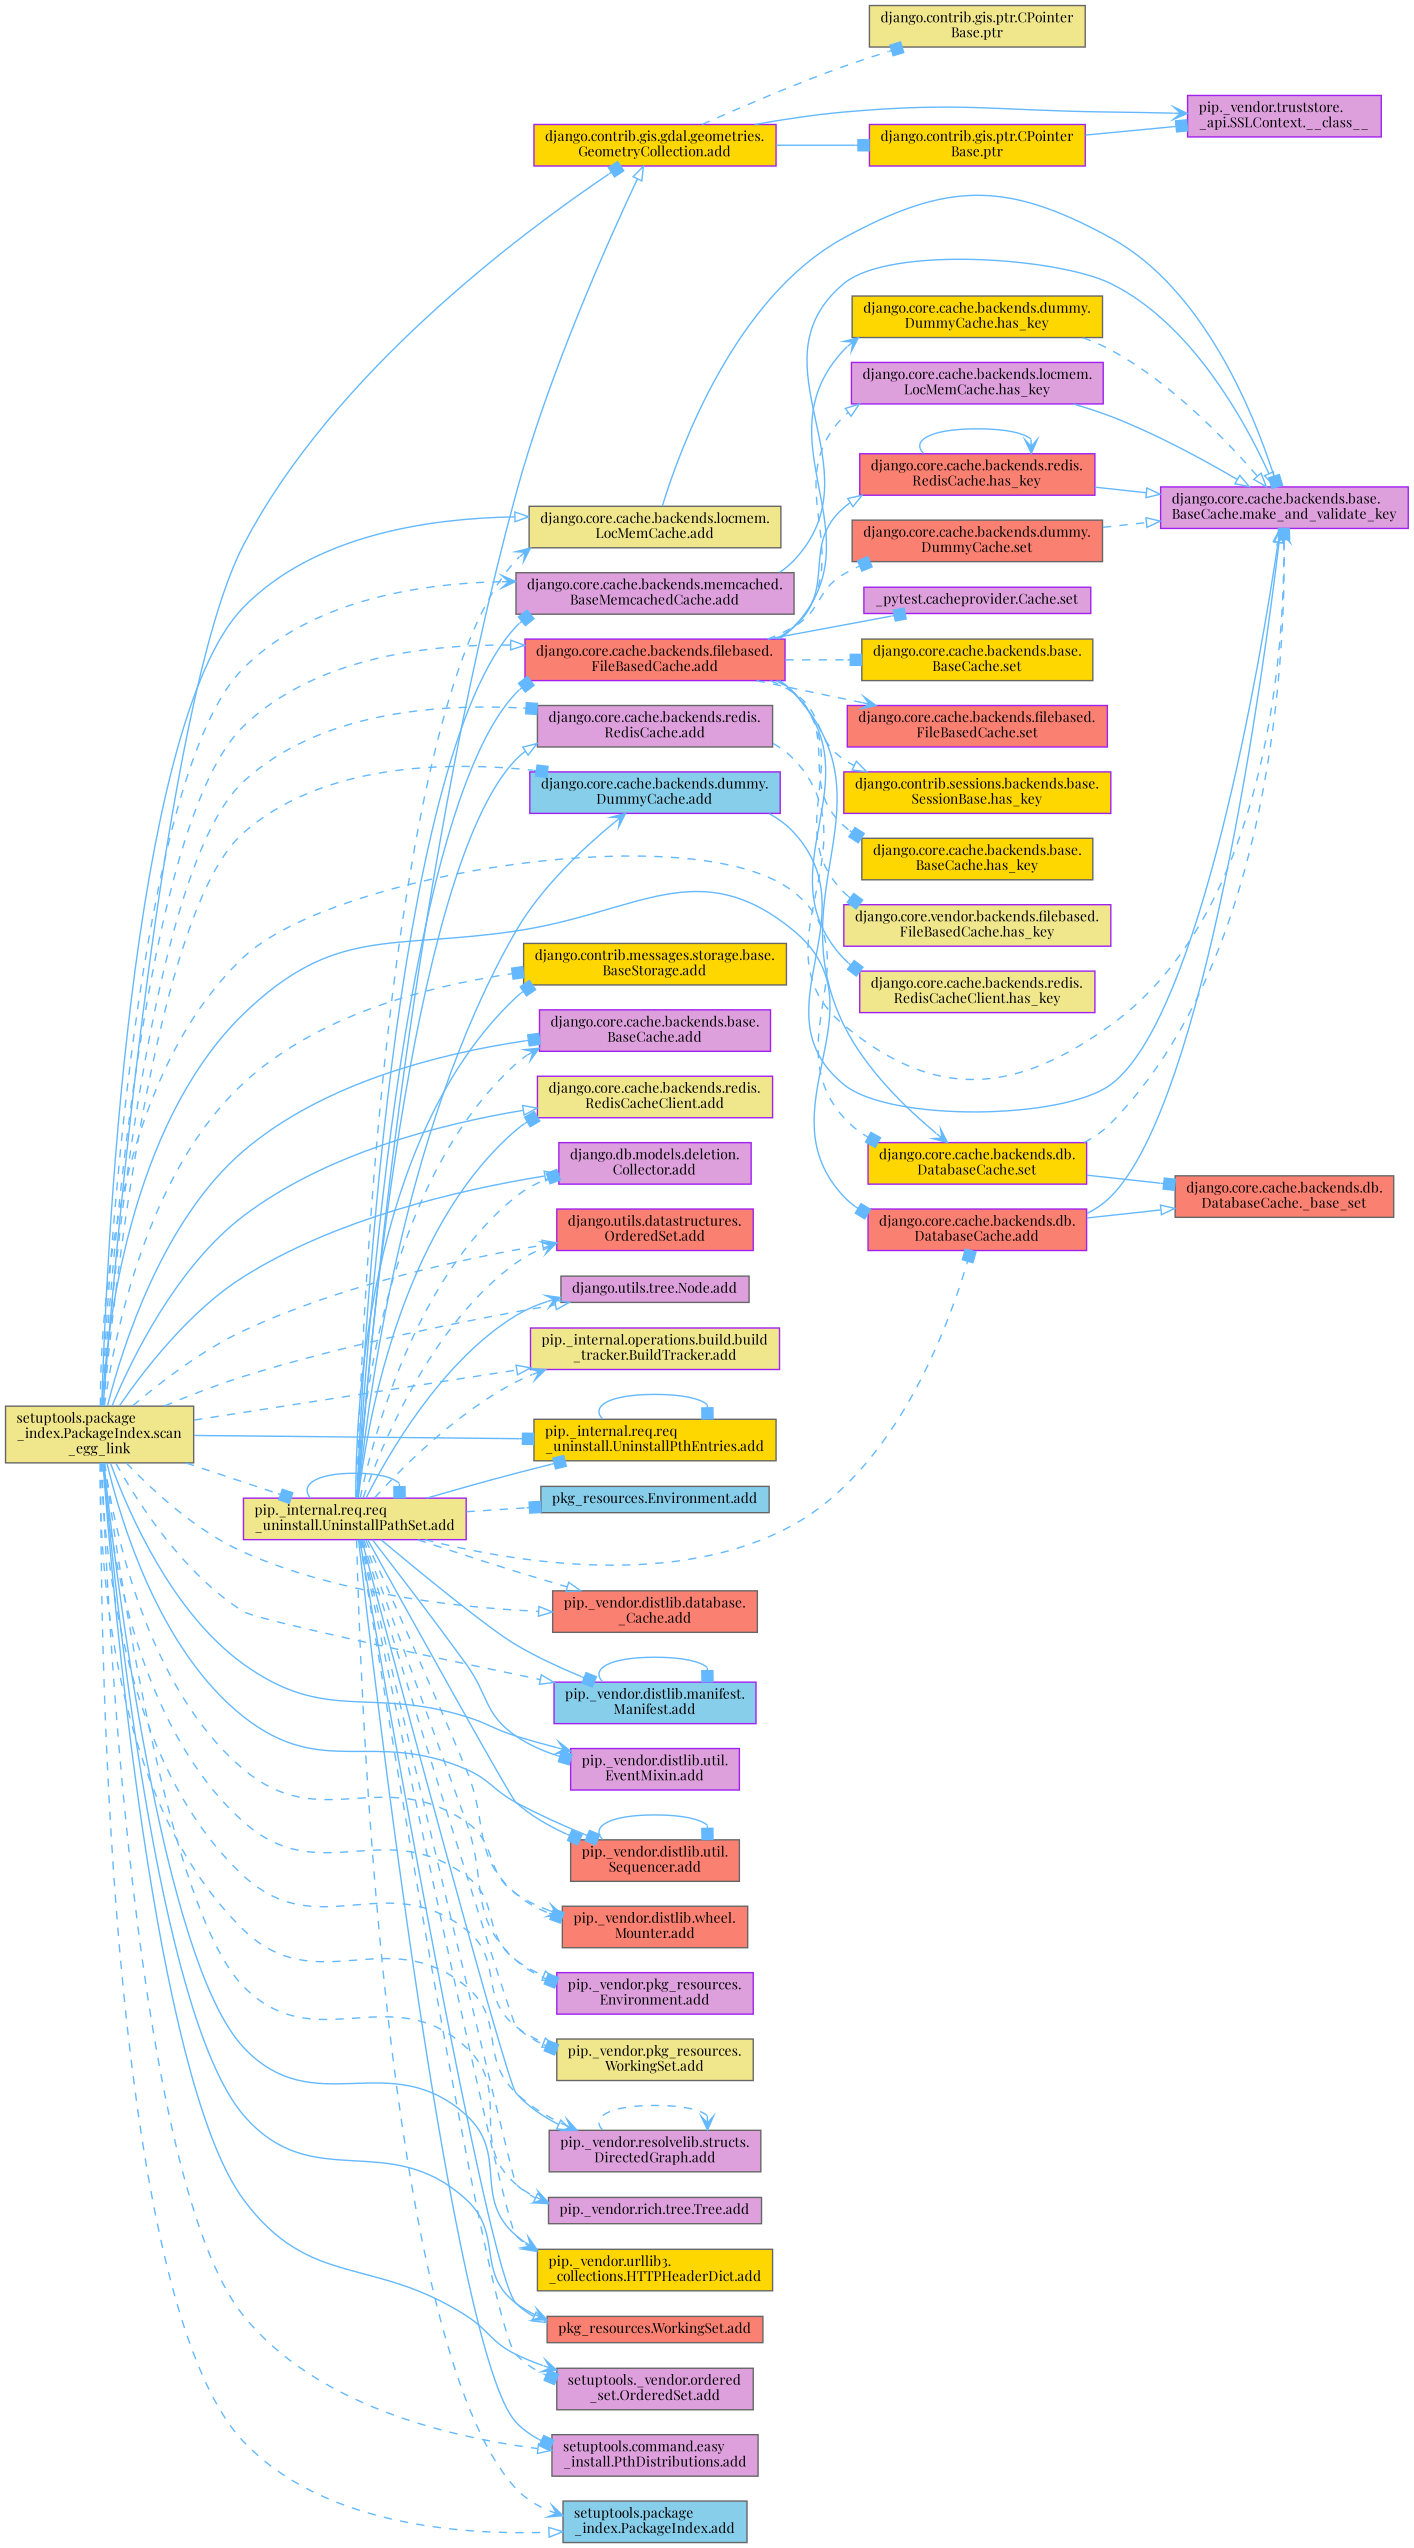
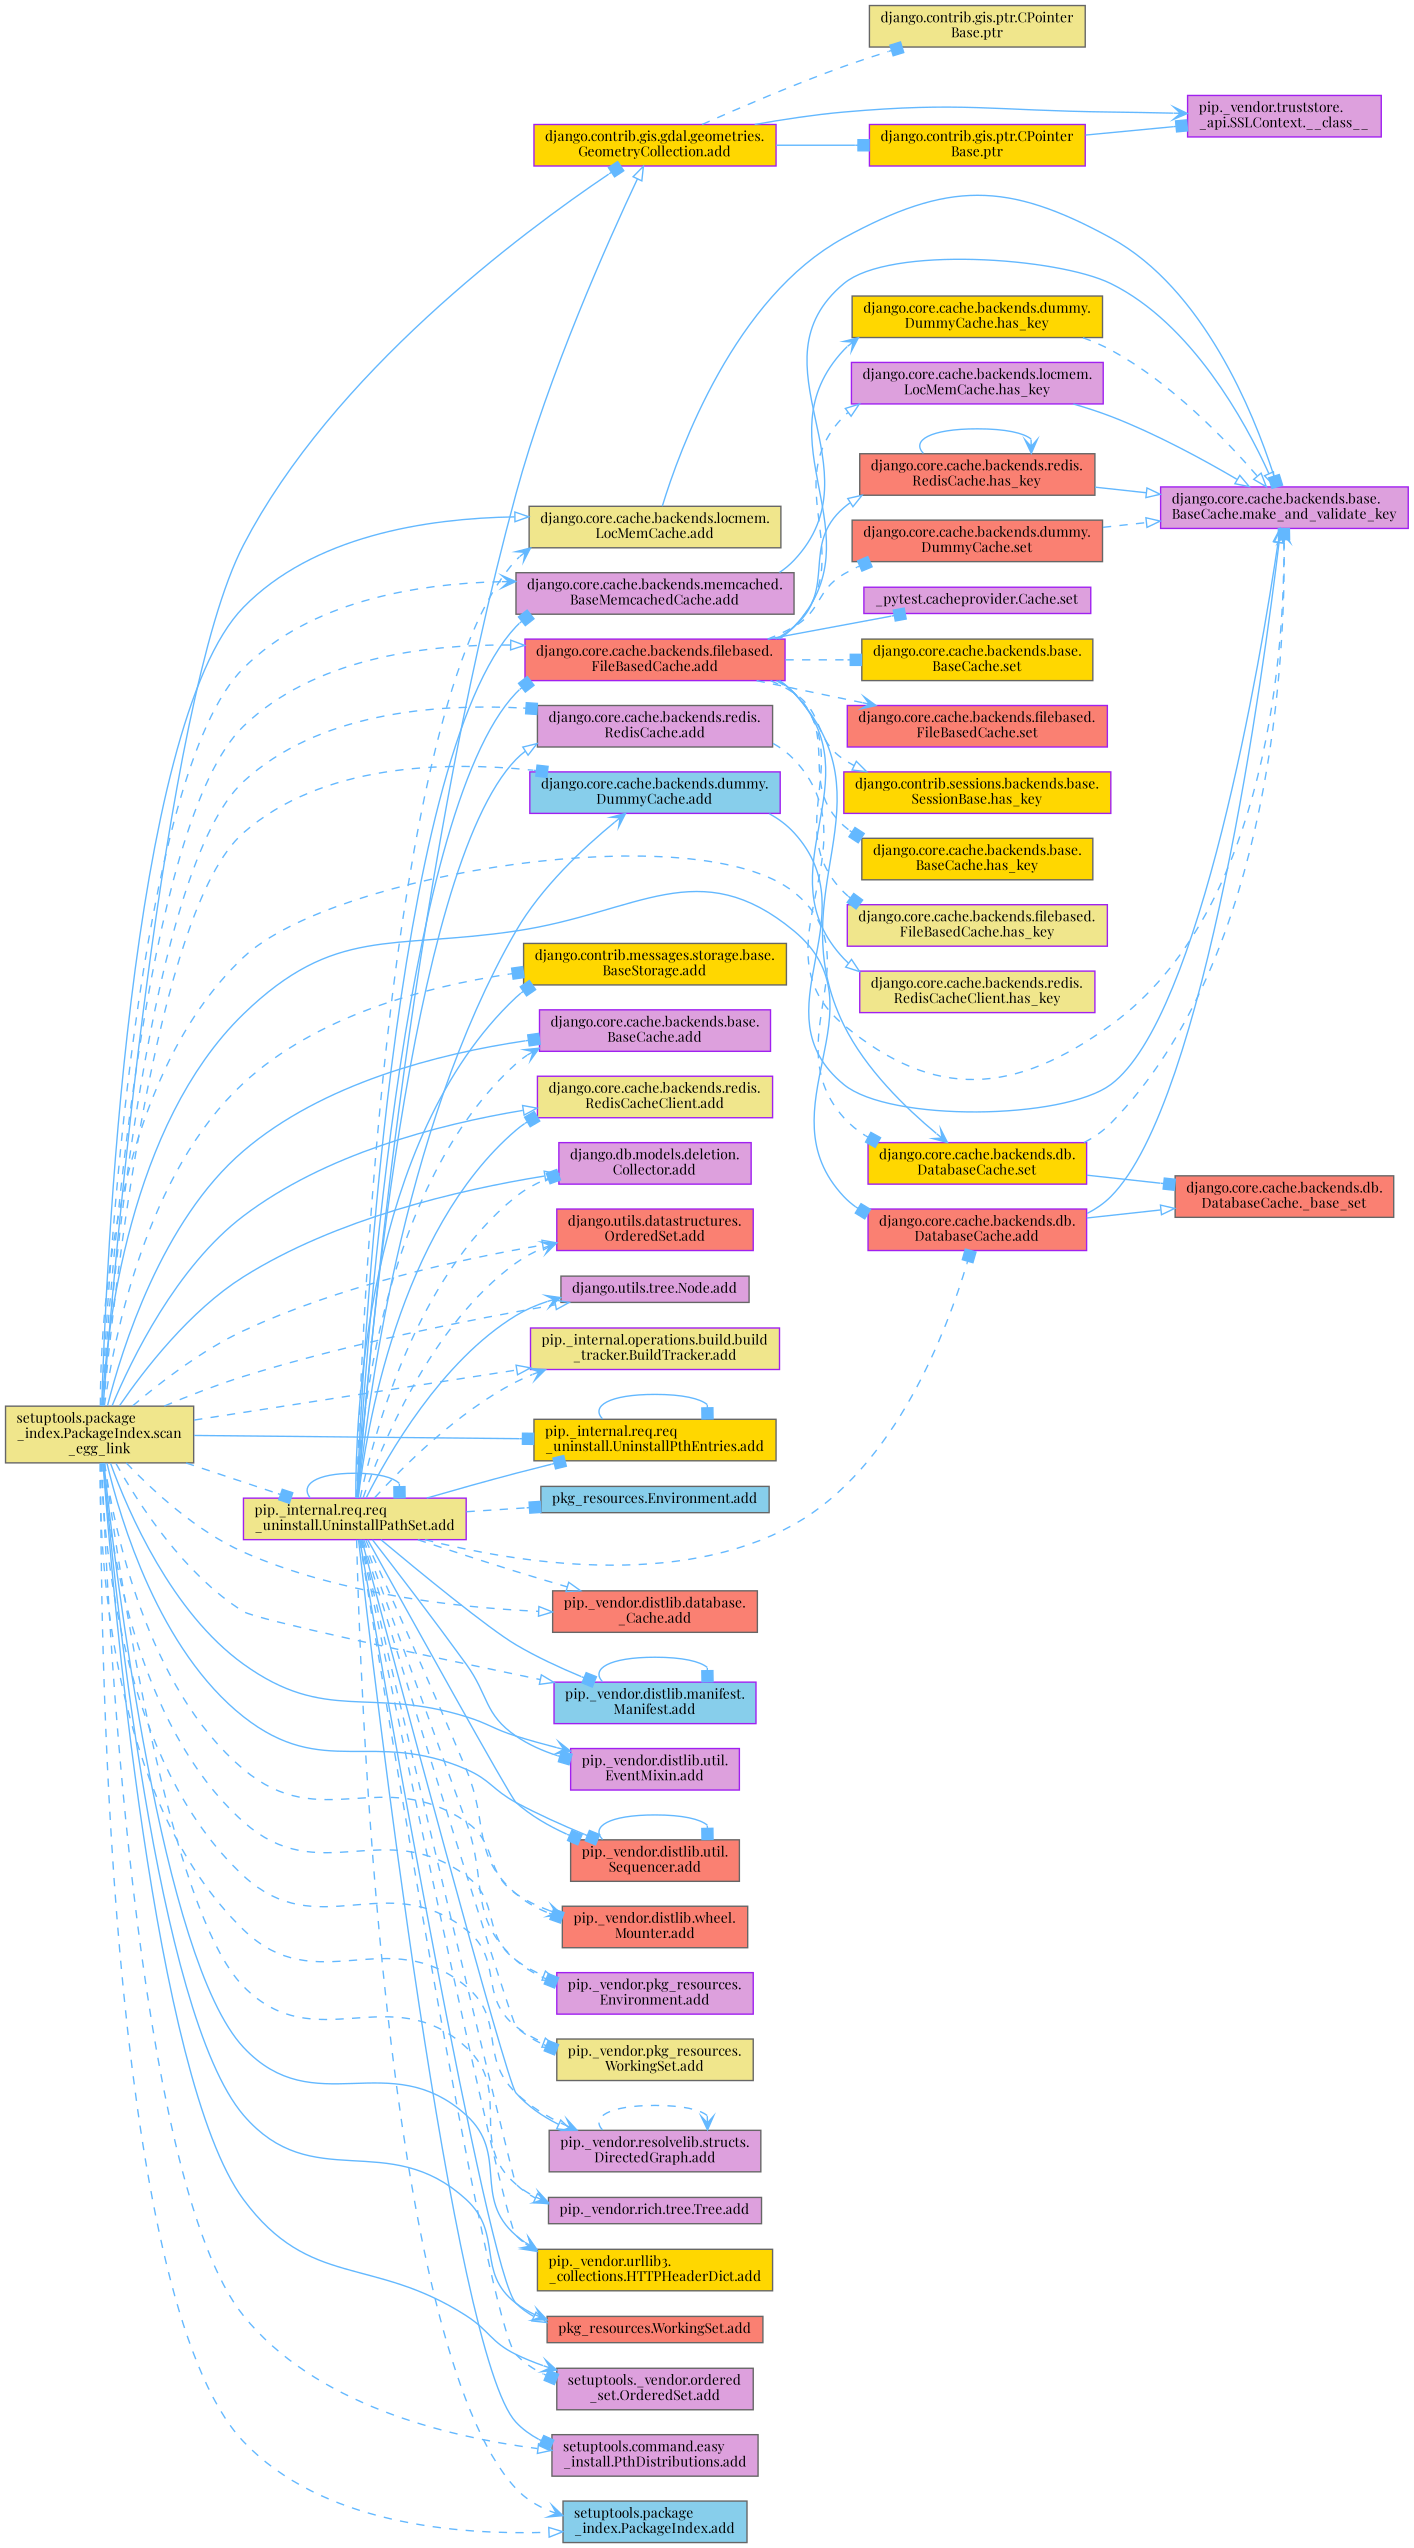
(977, 474) -> (977, 474)
(820, 820) -> (820, 820)
(977, 925) -> (977, 925)
